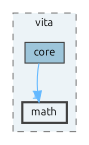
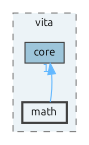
(37, 77) -> (52, 88)
